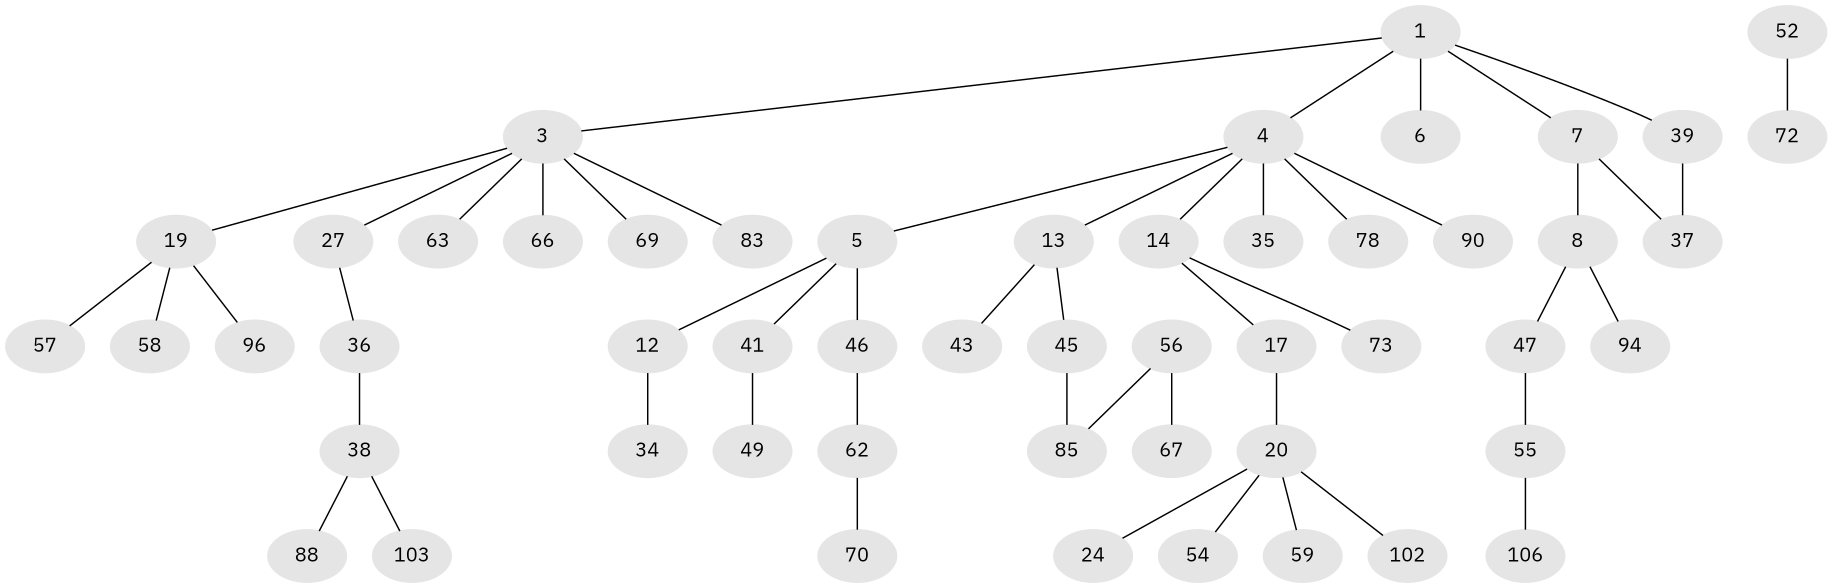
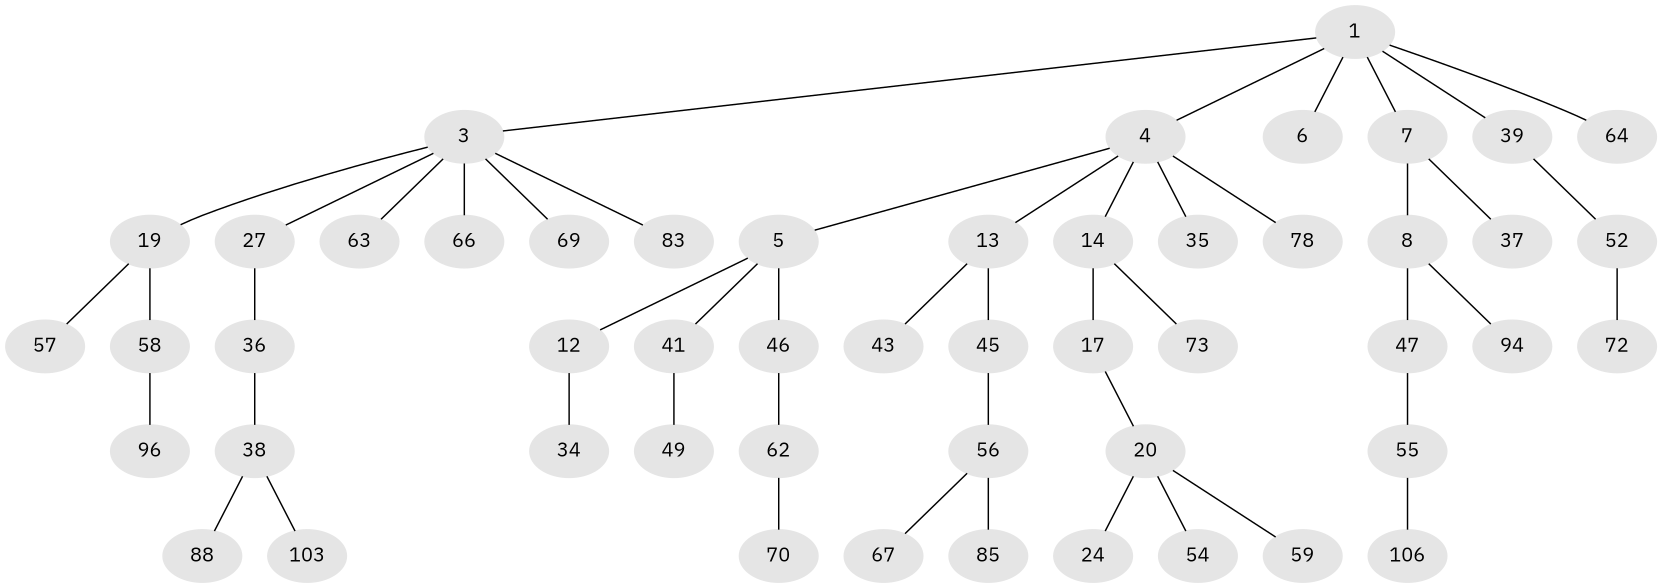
none -> (1617, 137)
(1683, 189) -> (1565, 189)
(1473, 242) -> none
(215, 294) -> (150, 399)
(1067, 399) -> (988, 399)
(1408, 556) -> none
